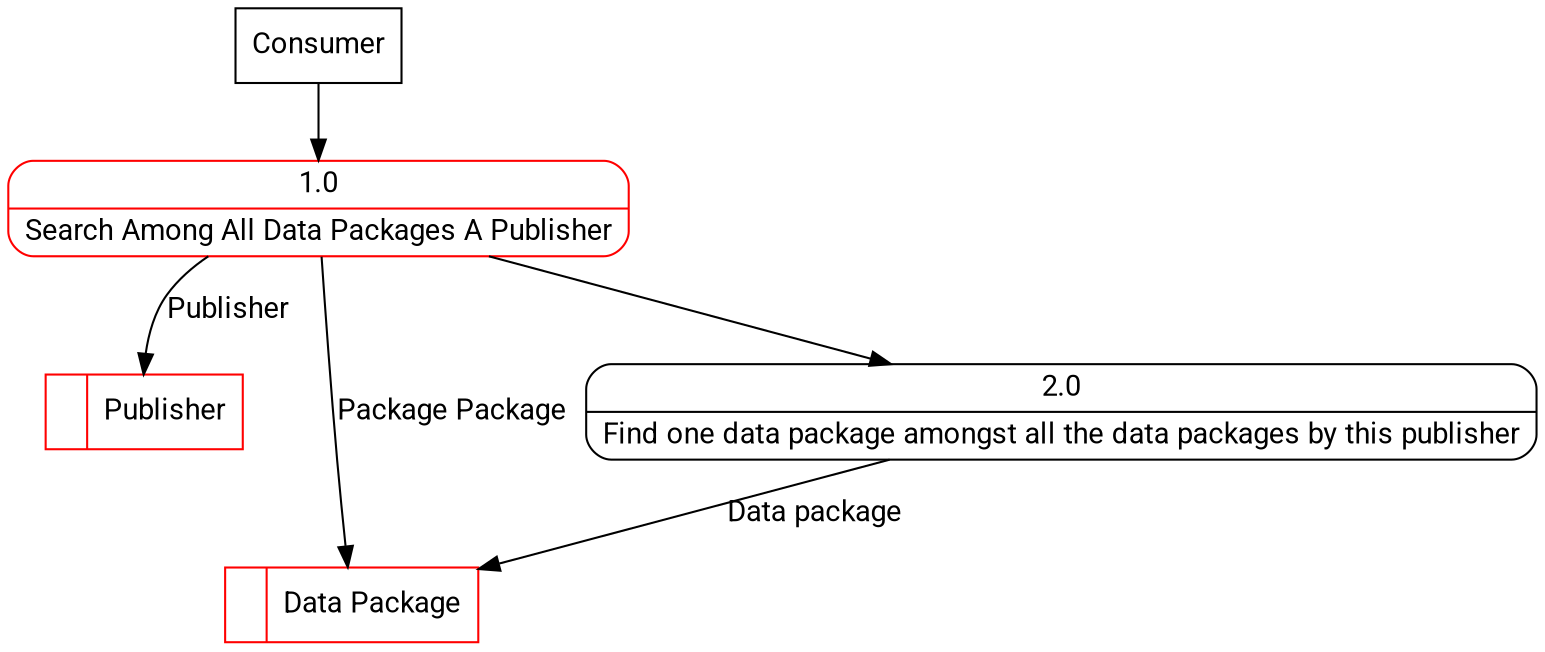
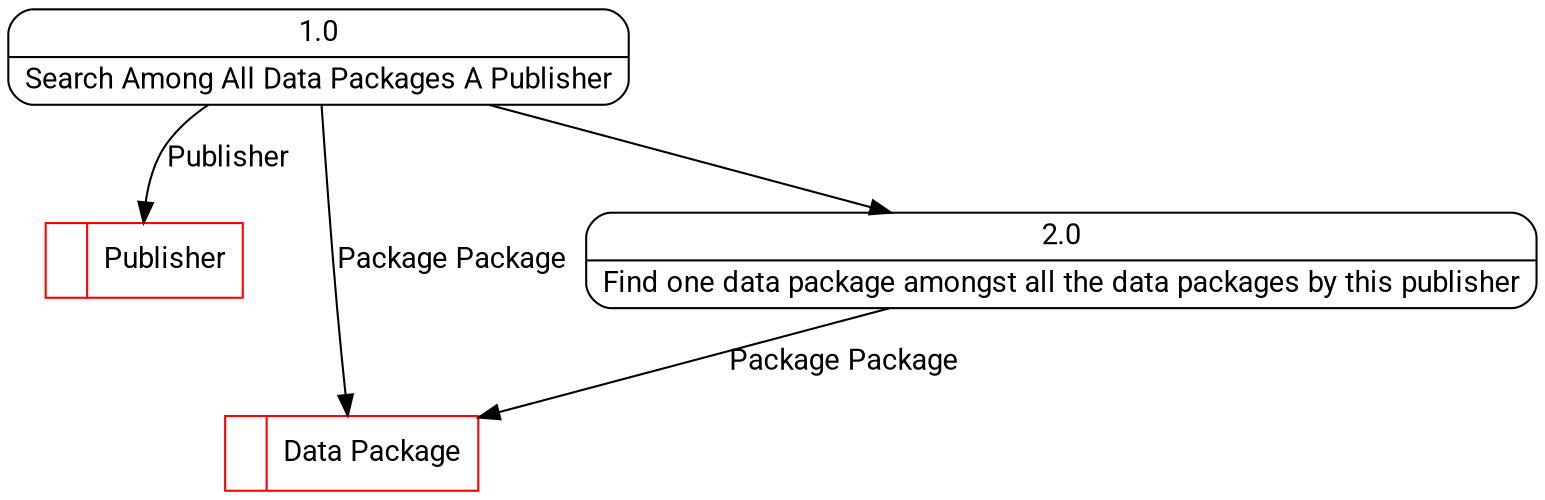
(319, 46) -> none
(319, 209) -> (319, 57)
(815, 514) -> (845, 362)
